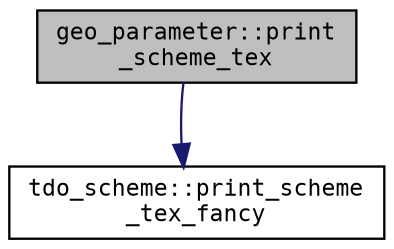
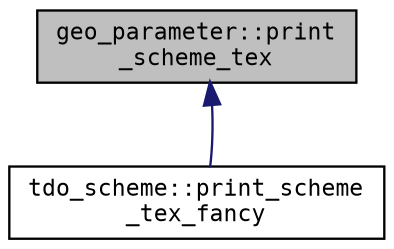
(181, 113) -> (212, 136)
